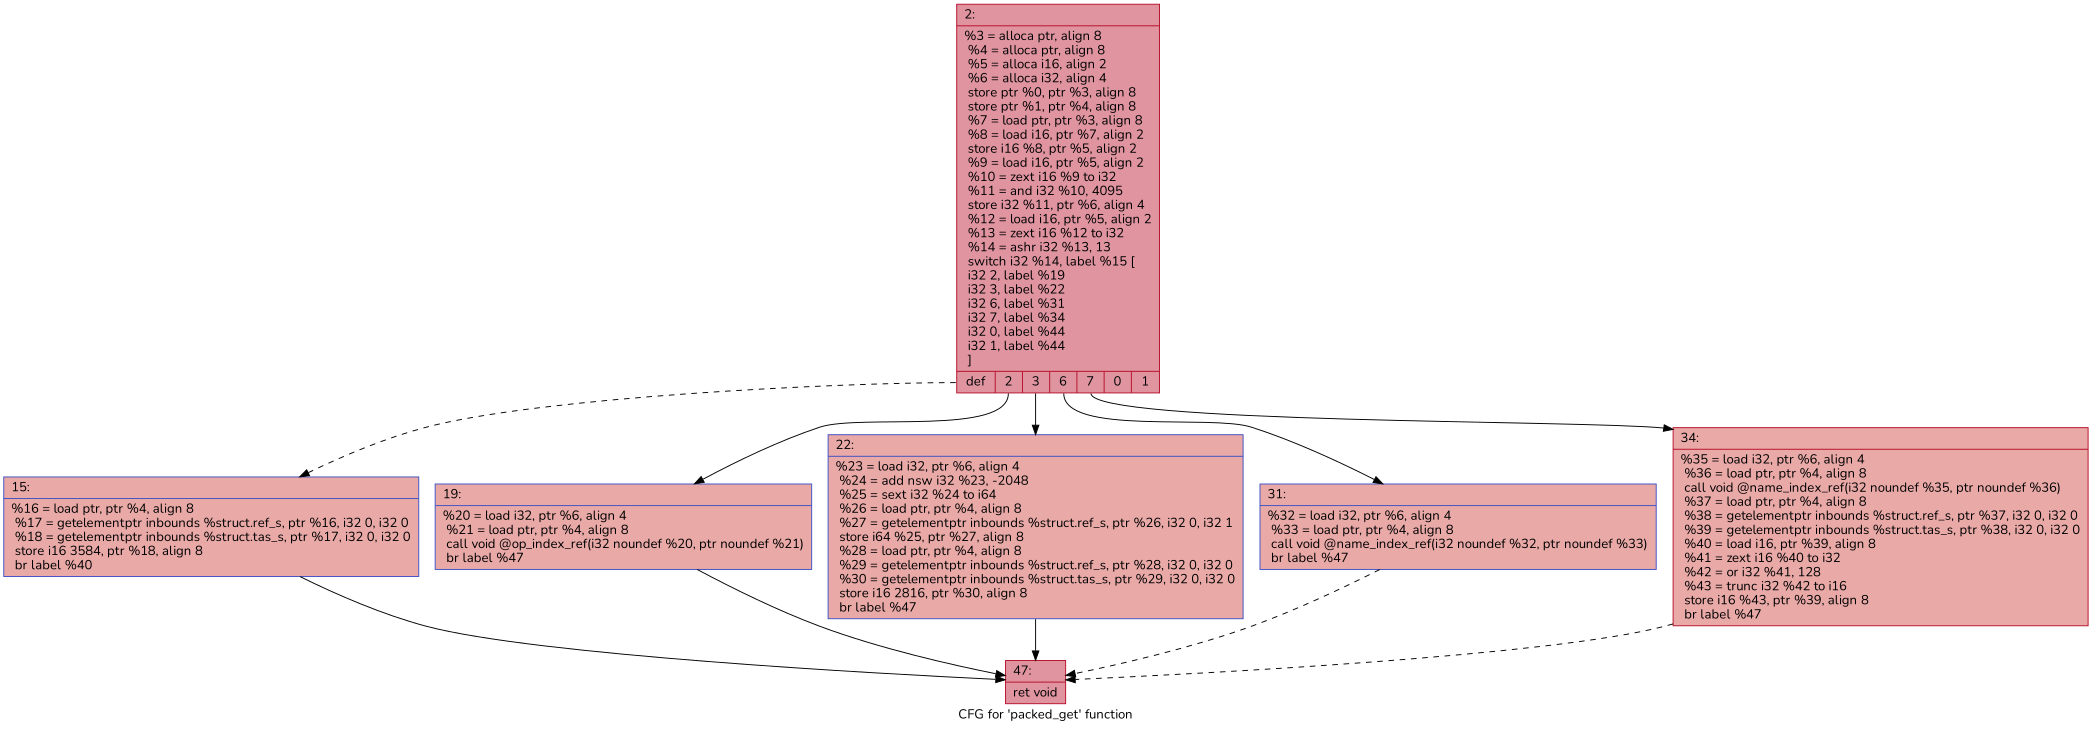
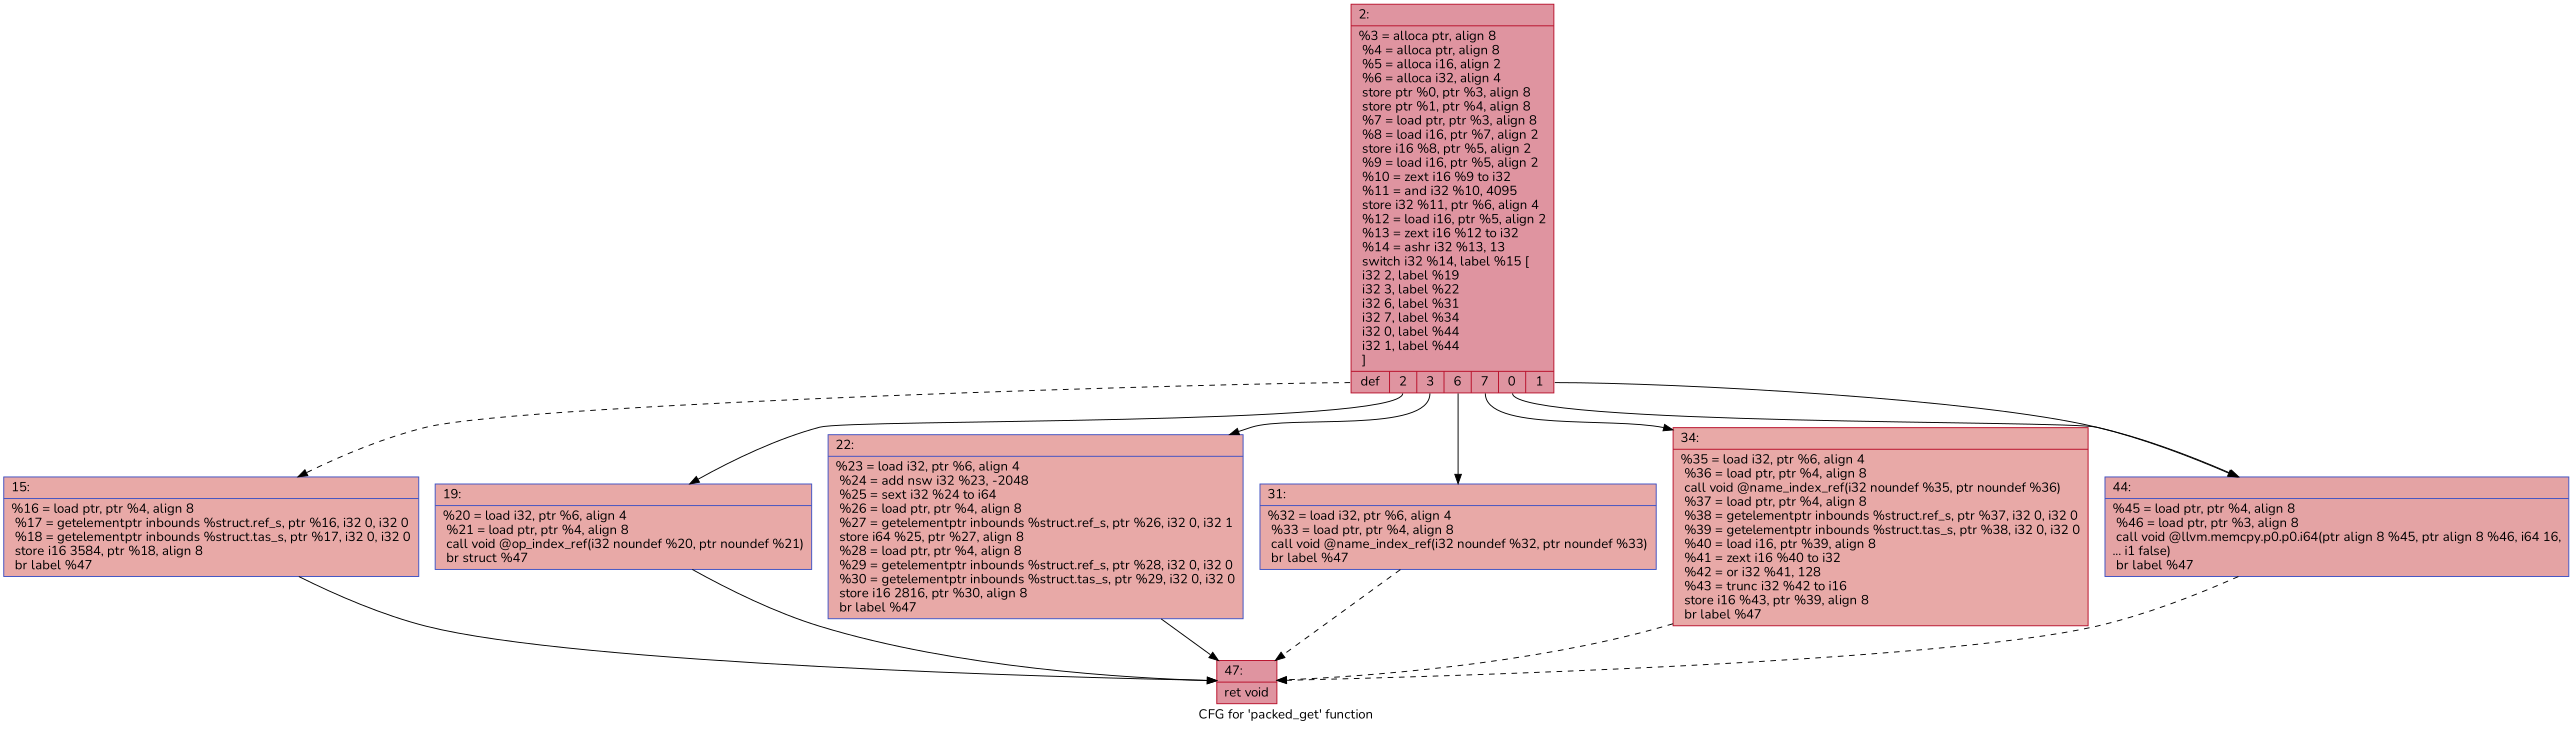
none -> (2337, 527)
(484, 558) -> (485, 558)
(52, 565) -> (52, 565)
